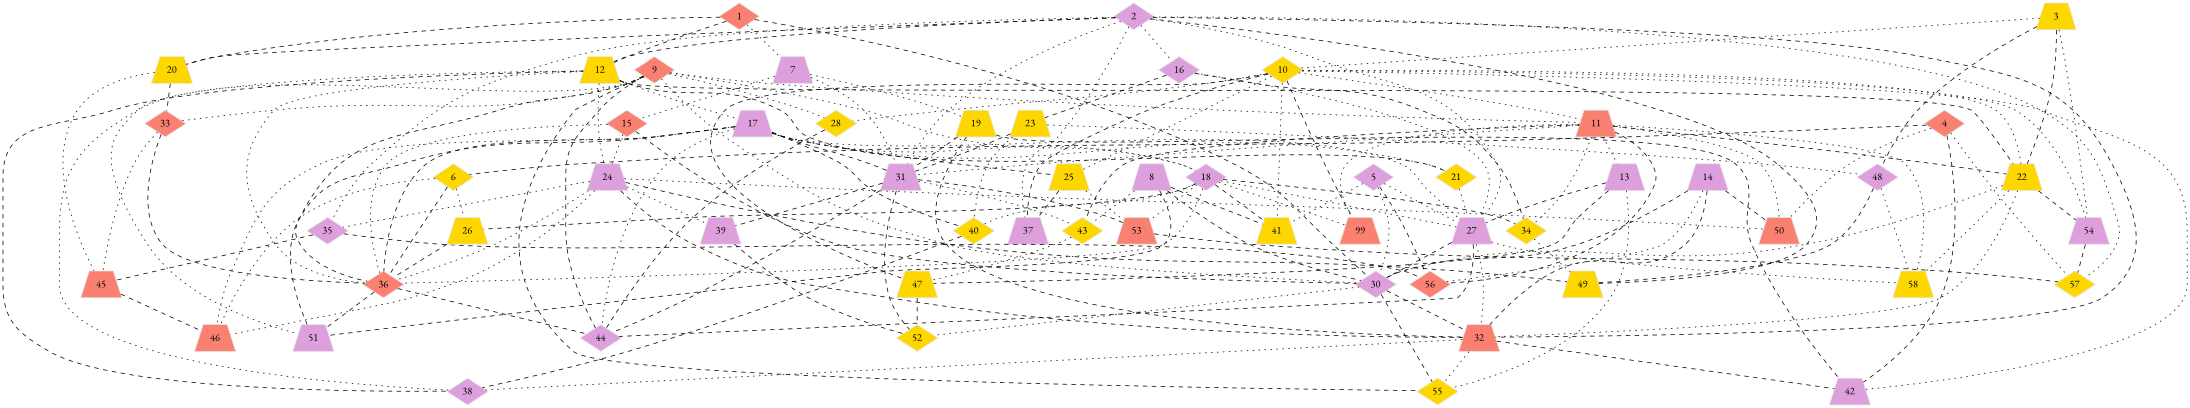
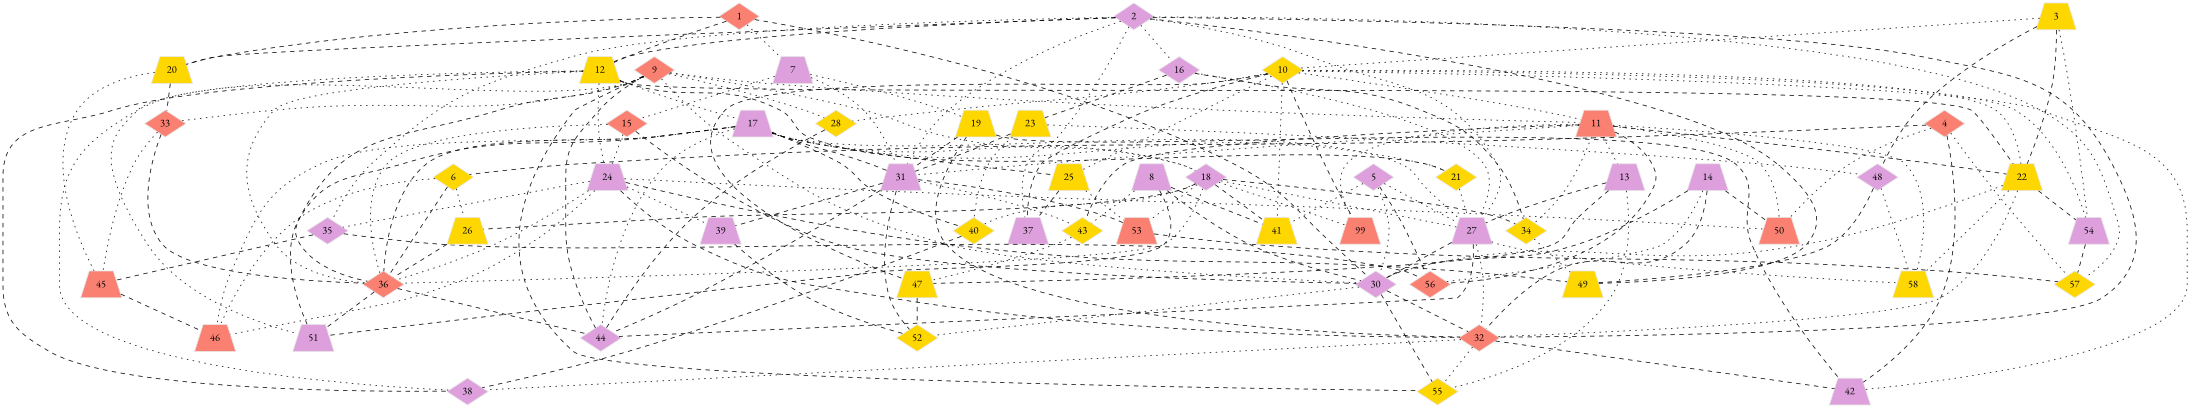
(1479, 338) -> (1479, 338)
